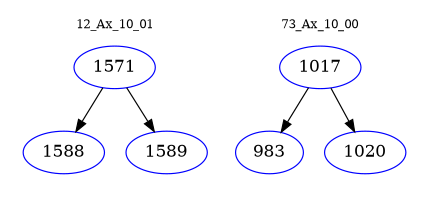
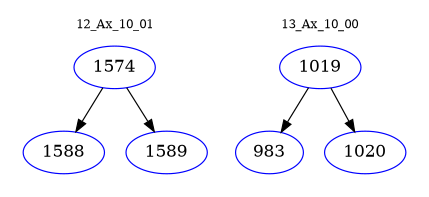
(320, 25) -> (320, 25)
(115, 67) -> (115, 67)
(320, 67) -> (320, 67)
